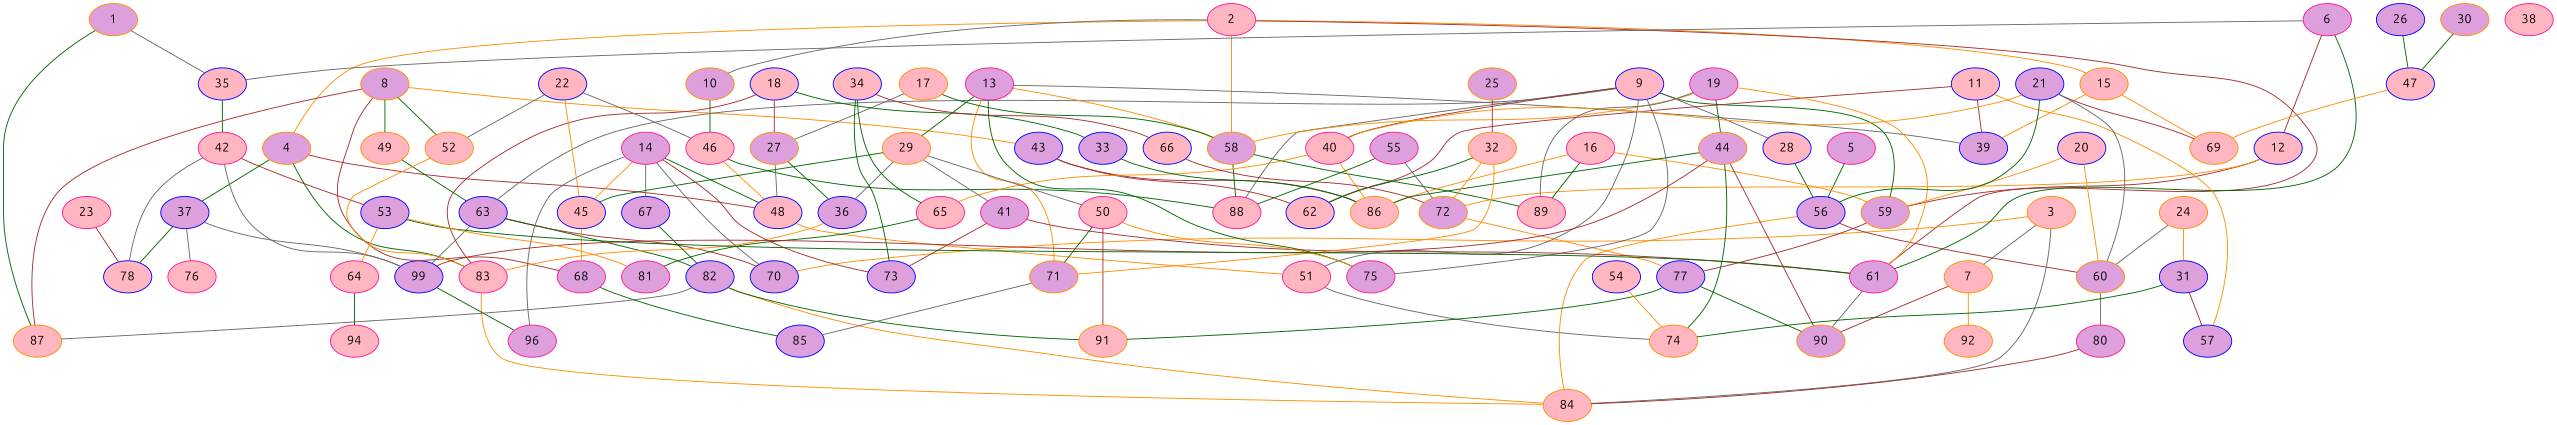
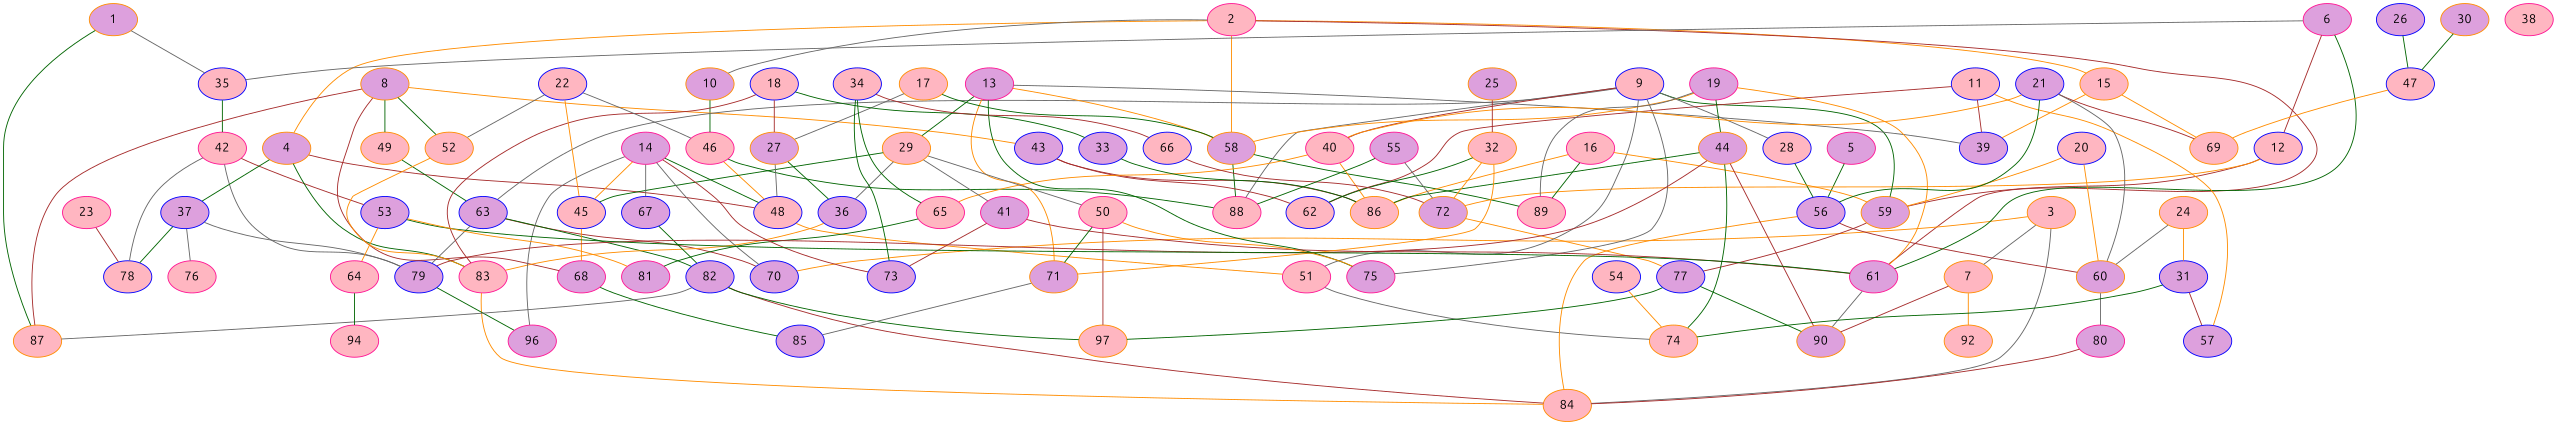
(419, 277) -> (419, 277)
(1103, 341) -> (1103, 341)
(1133, 366) -> (1133, 366)
